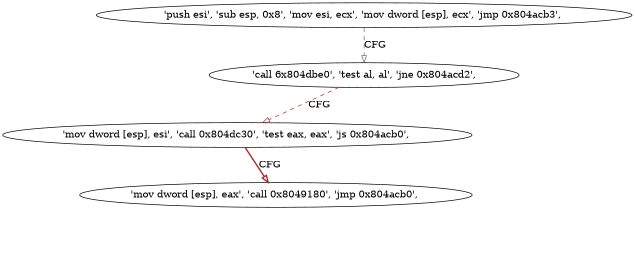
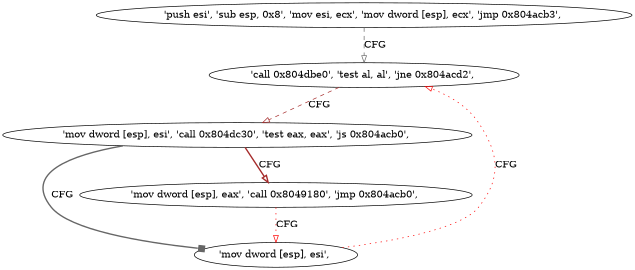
(364, 75) -> (364, 75)
none -> (276, 255)
